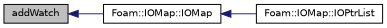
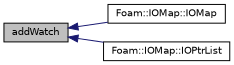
(244, 14) -> (91, 40)
